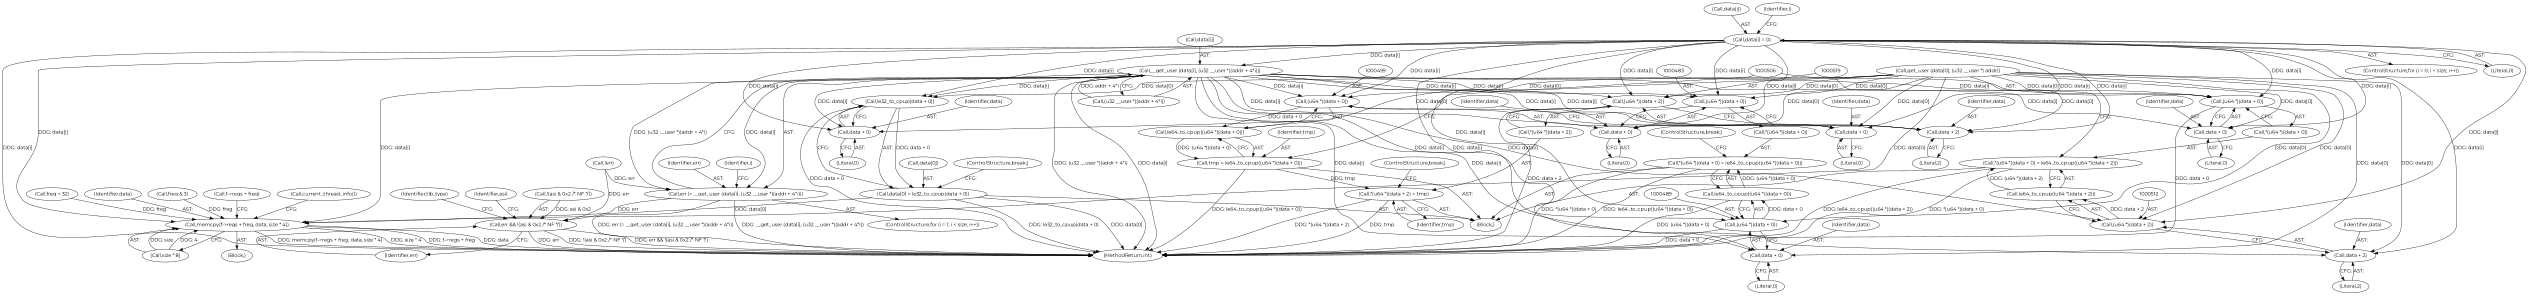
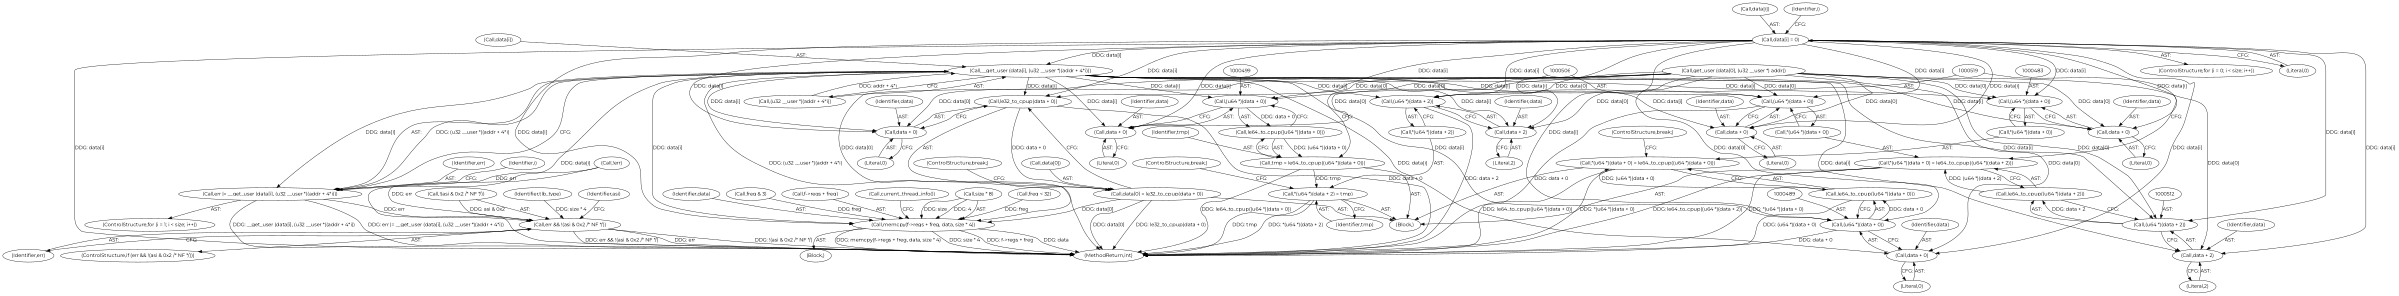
(243, 209) -> (882, 209)
(488, 209) -> (571, 209)
(204, 241) -> none
none -> (138, 256)
